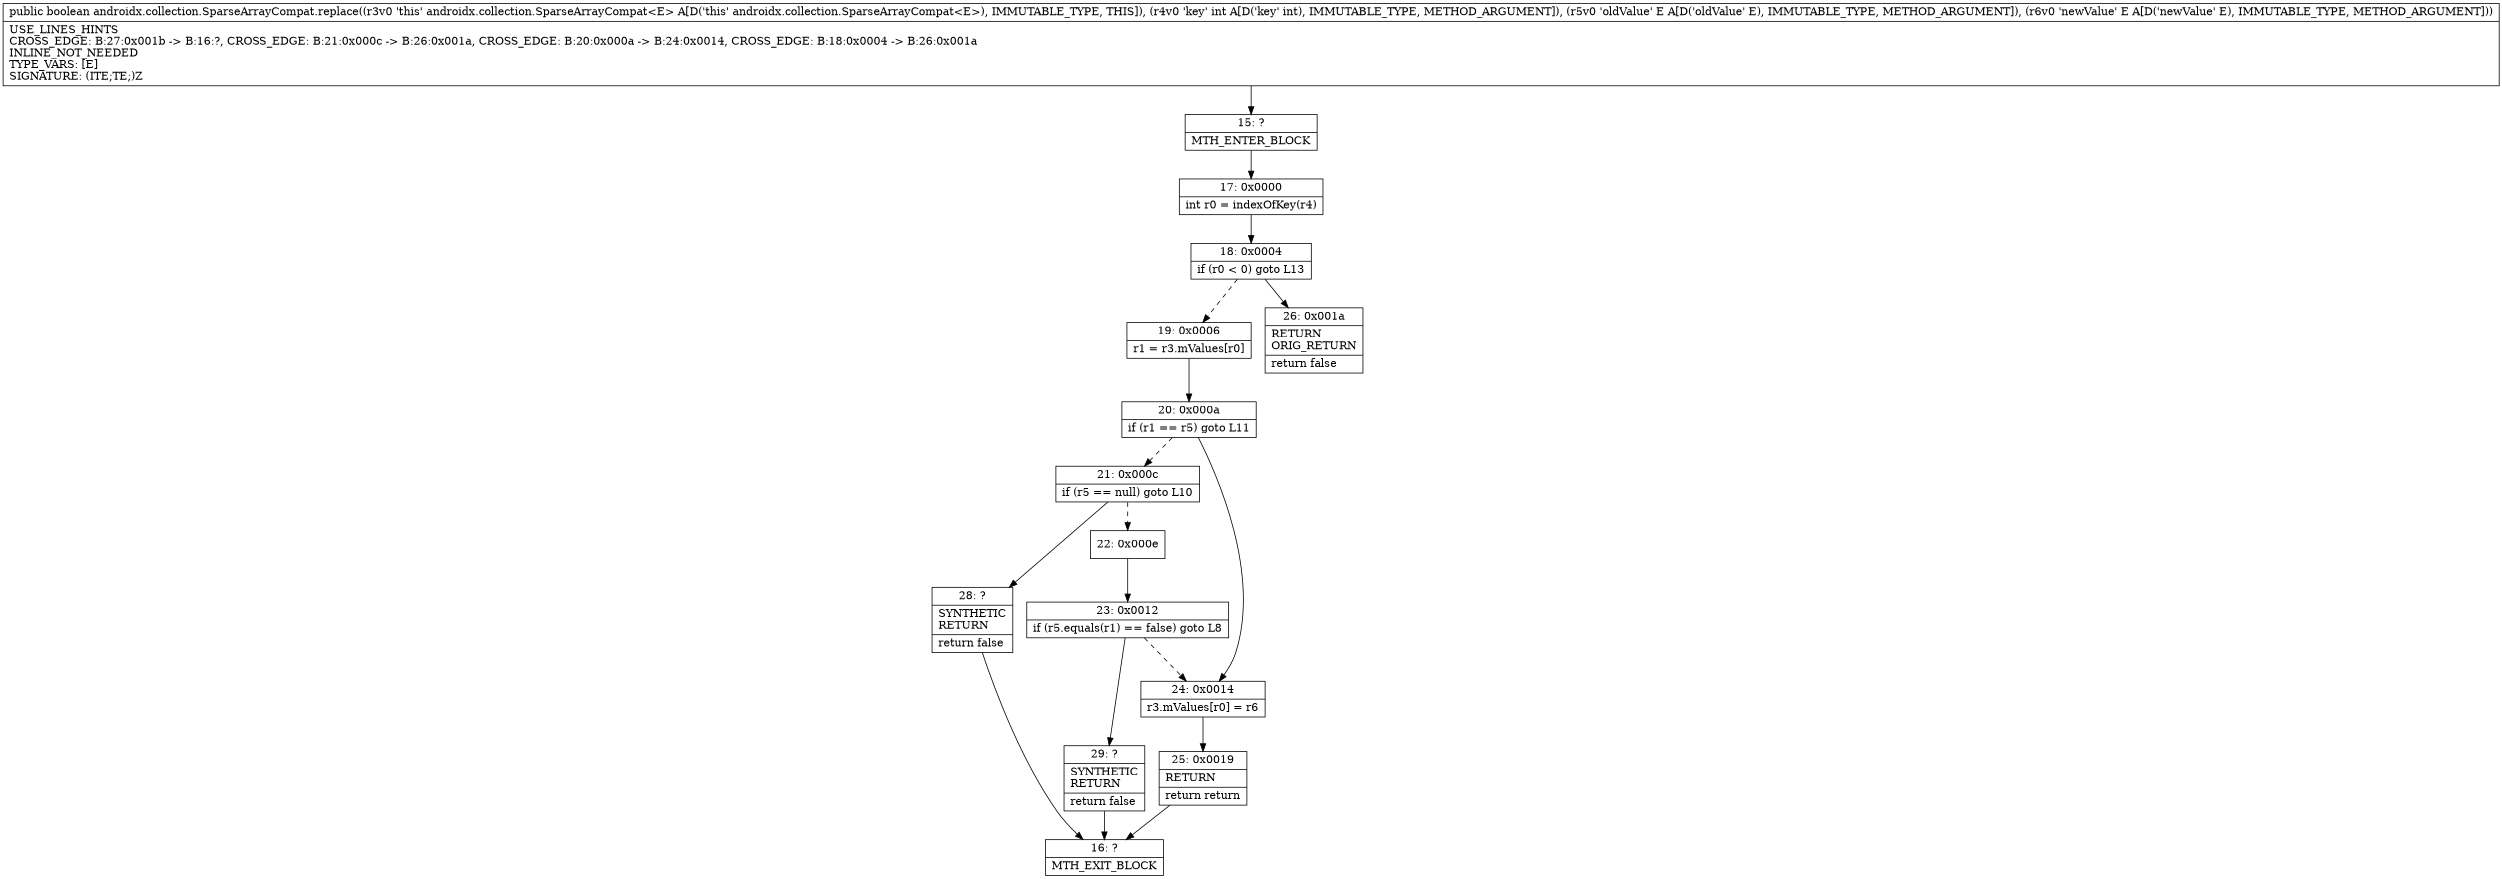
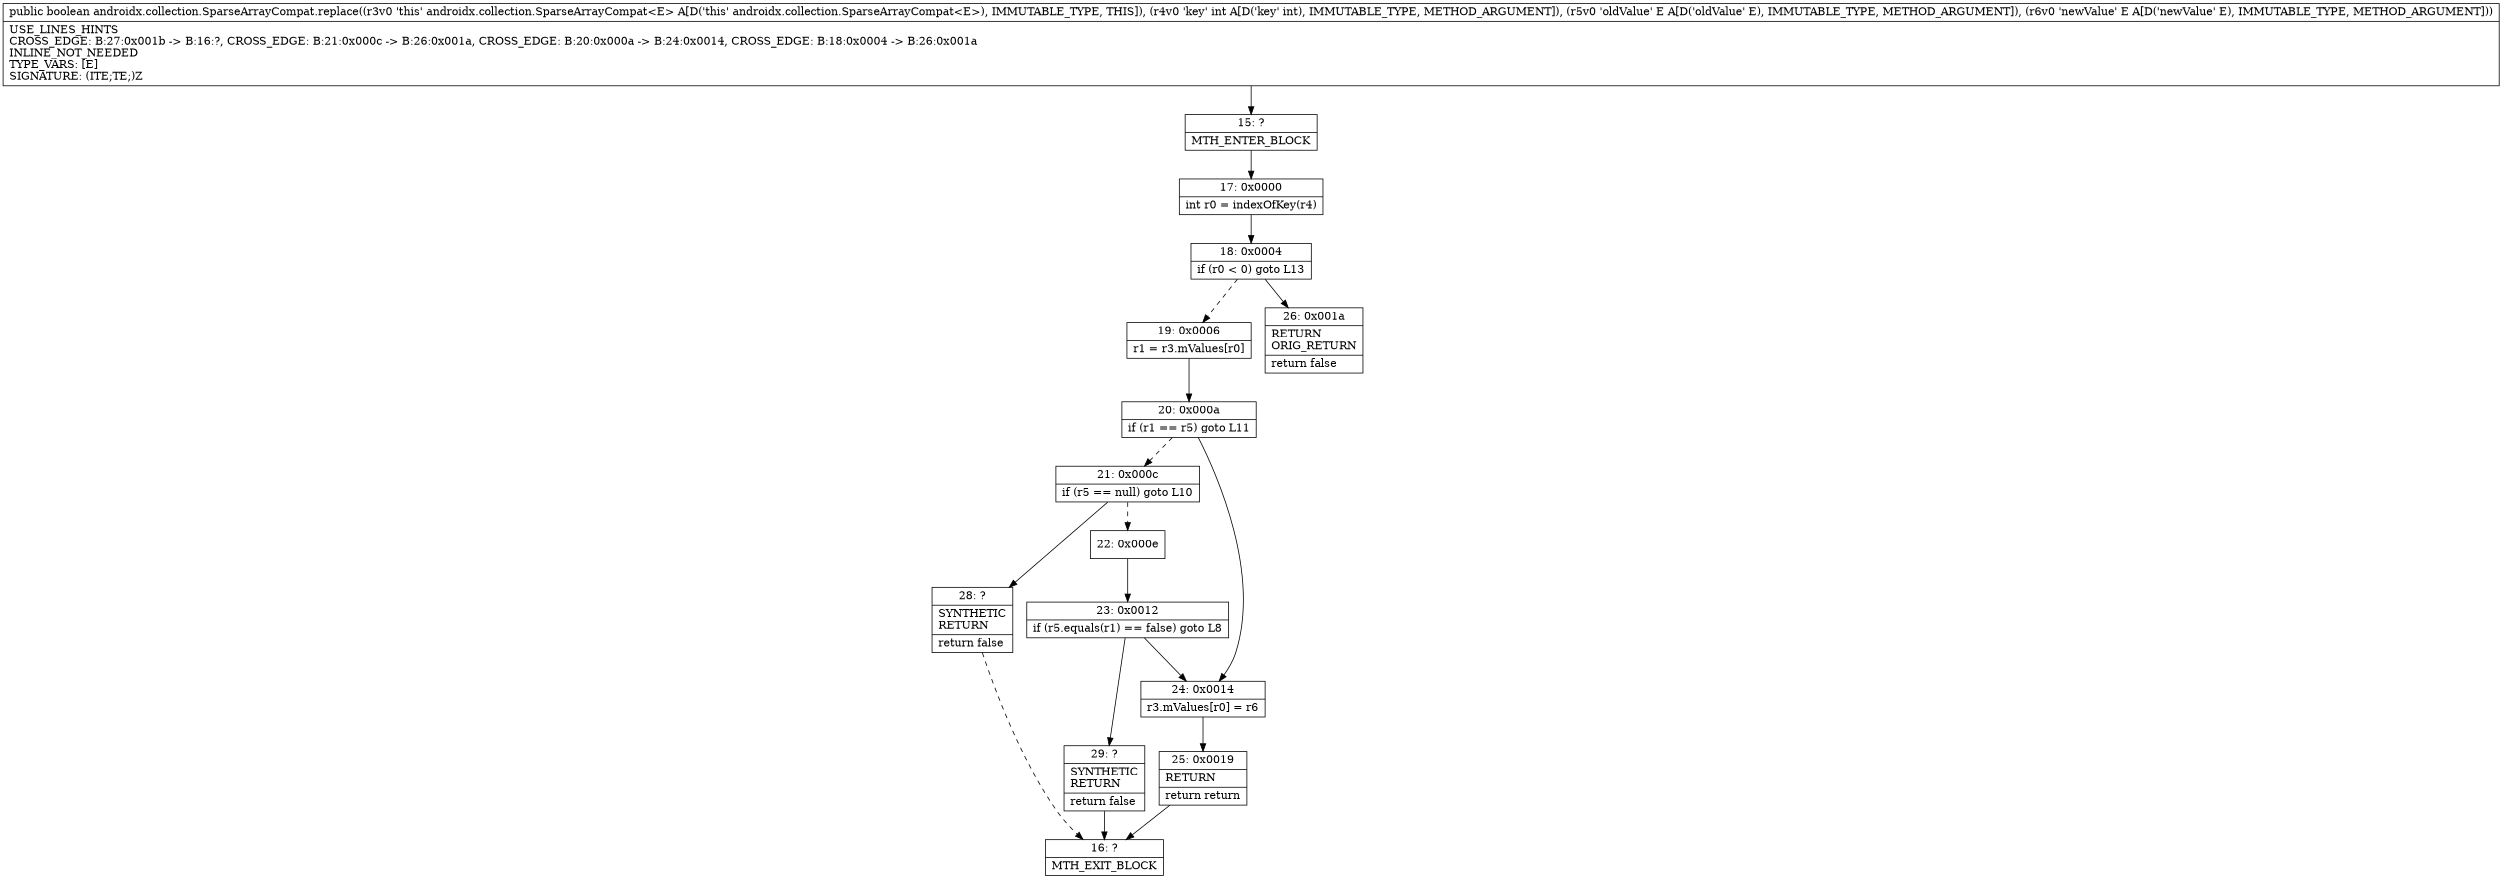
(1163, 657) -> (1163, 657)
(1021, 748) -> (1021, 748)
